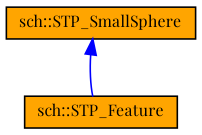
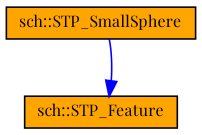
(90, 76) -> (112, 60)
